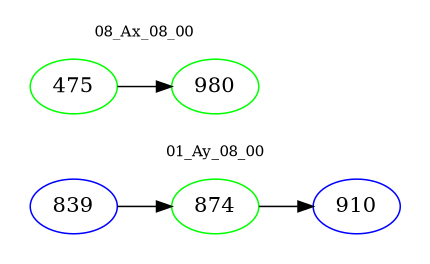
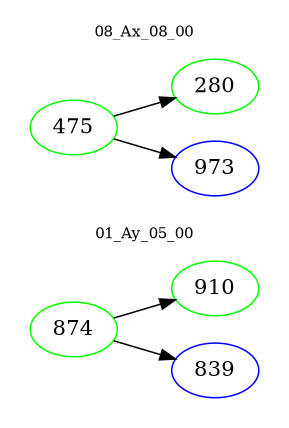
(215, 87) -> (215, 87)
(215, 153) -> (145, 235)
none -> (215, 169)
(137, 206) -> (137, 348)
(357, 206) -> (215, 288)
